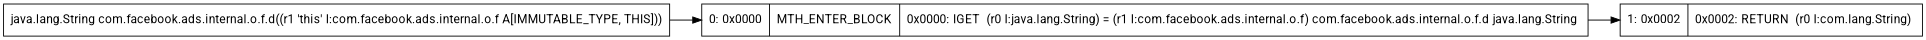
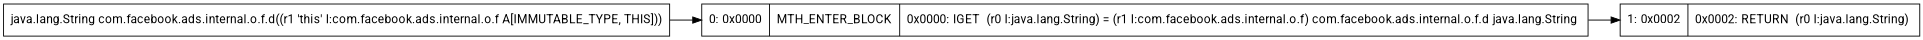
(1805, 20) -> (1804, 20)
